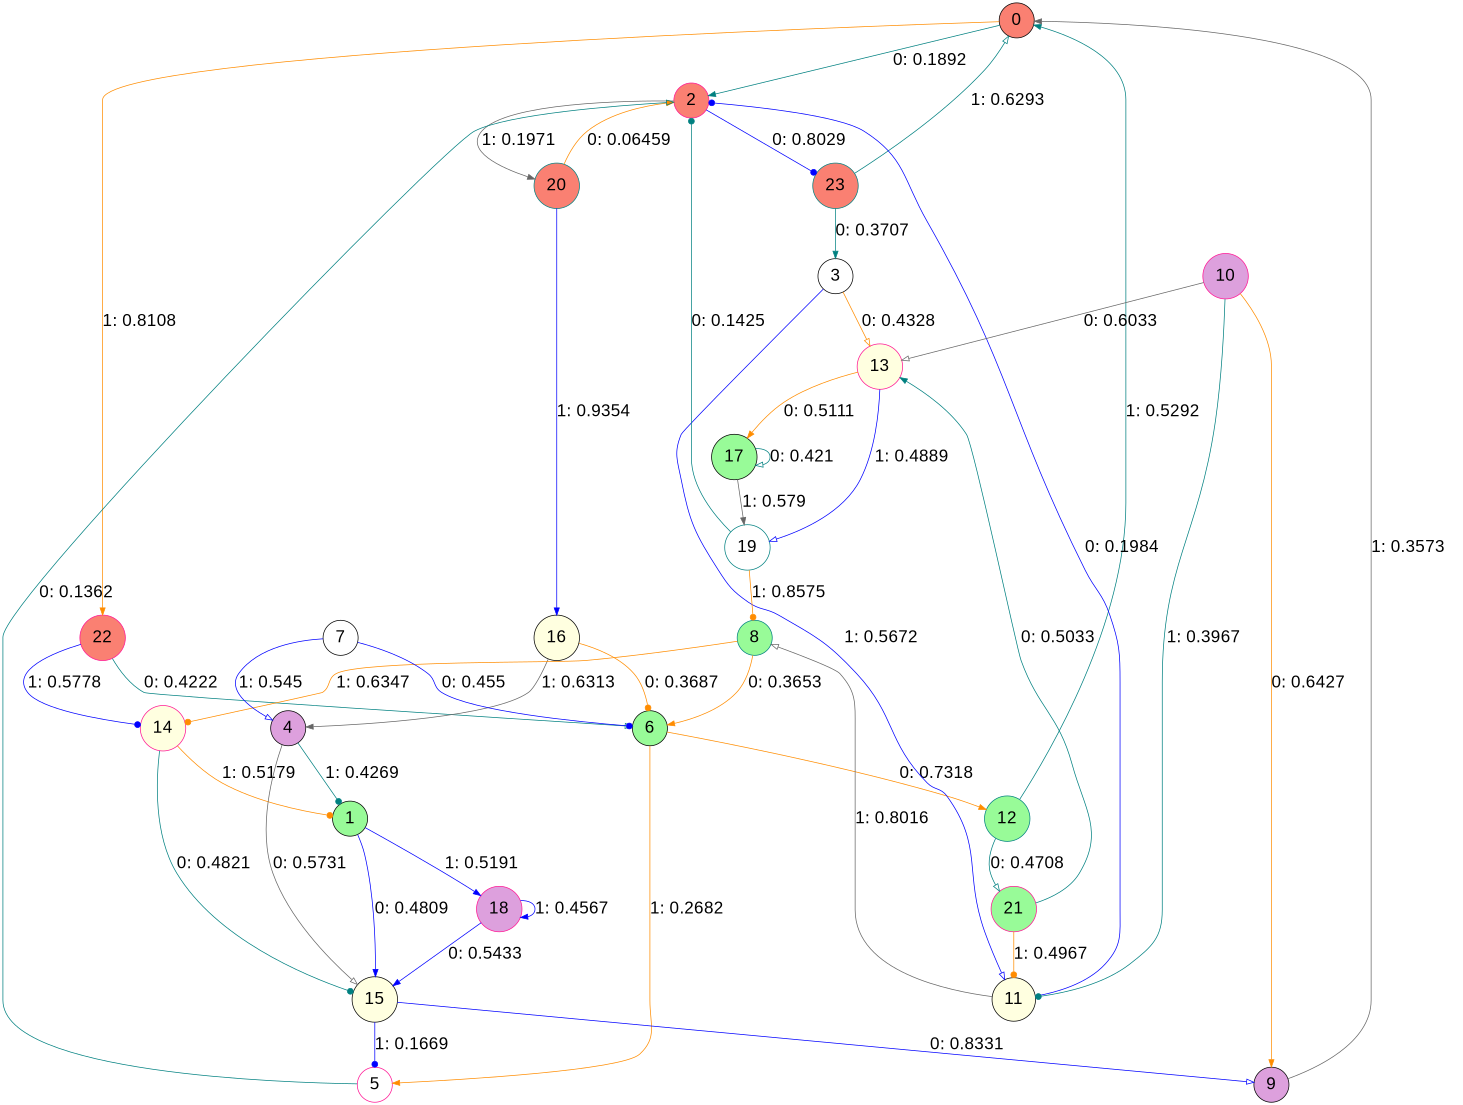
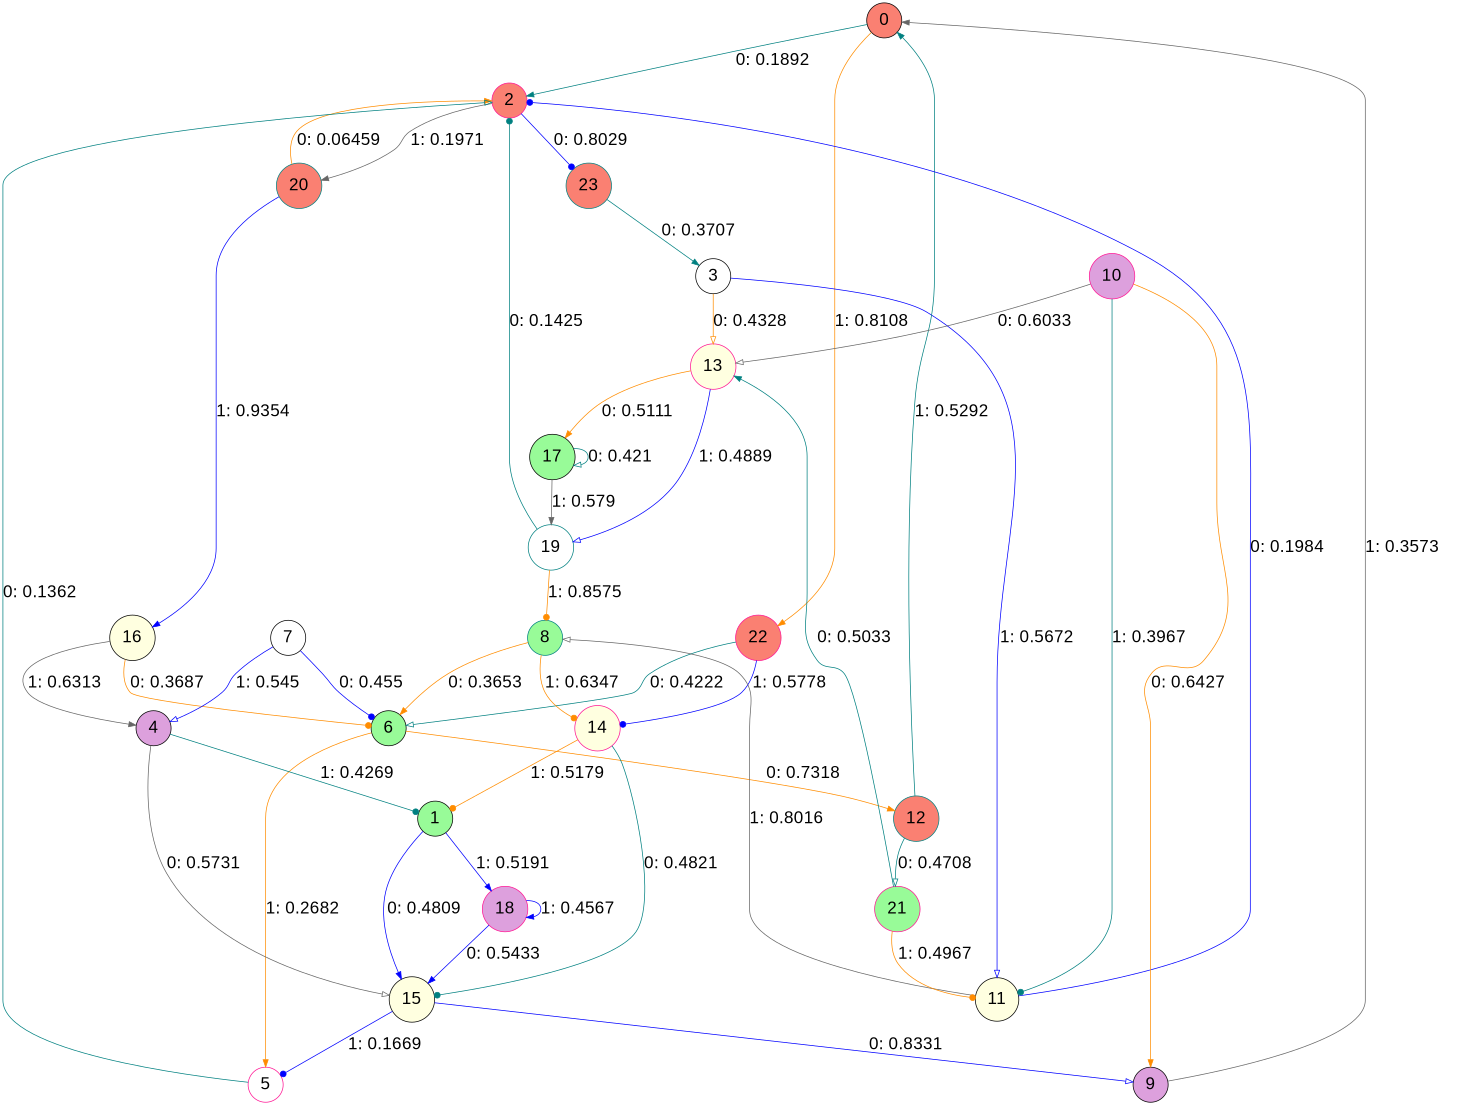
(936, 115) -> none
(1007, 819) -> (916, 819)
